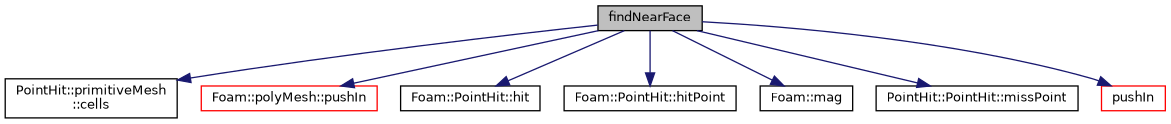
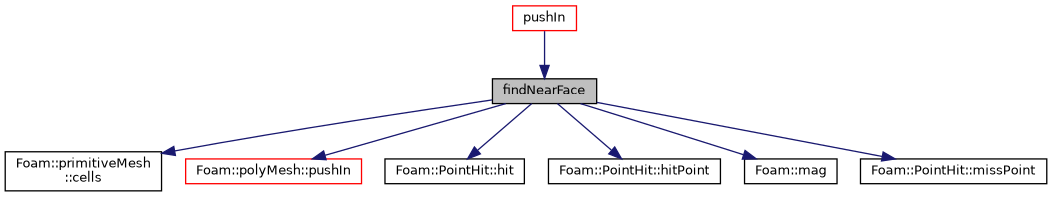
(902, 41) -> (545, 48)
(91, 98) -> (83, 171)
(977, 98) -> (954, 171)
